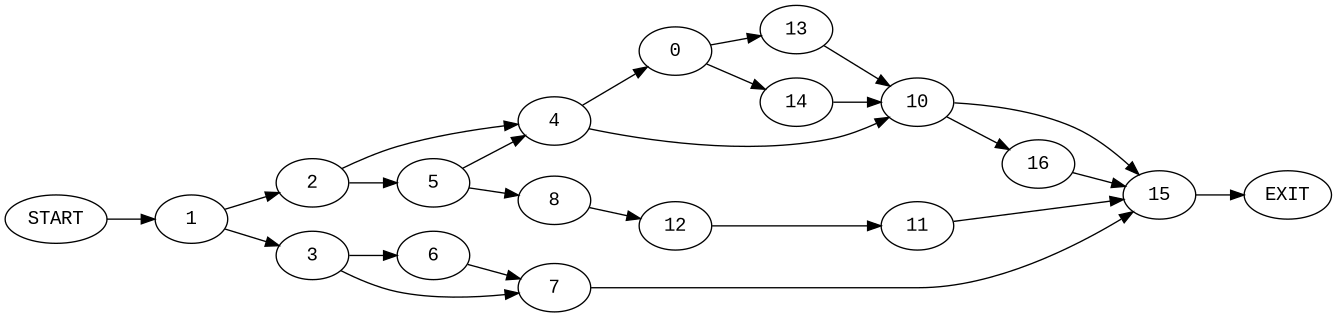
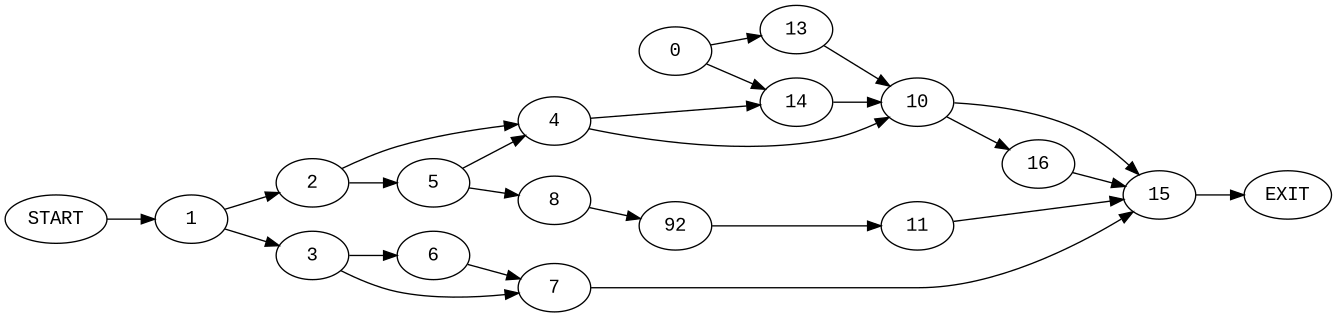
(609, 90) -> (669, 112)
(675, 226) -> (675, 226)
